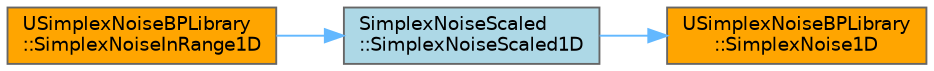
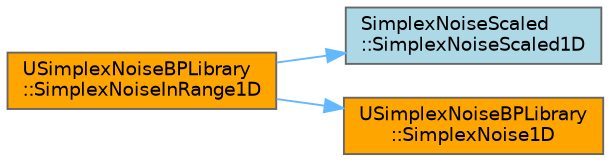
(624, 36) -> (301, 102)
